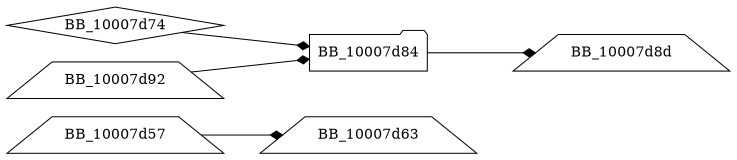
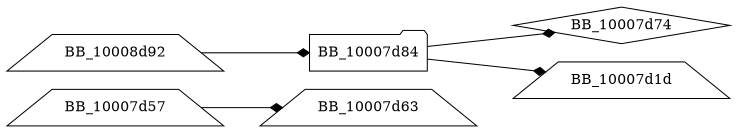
(239, 39) -> (485, 40)
(621, 53) -> (621, 80)
(115, 80) -> (115, 53)
